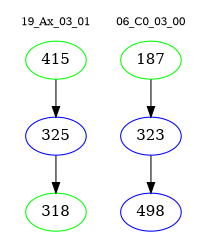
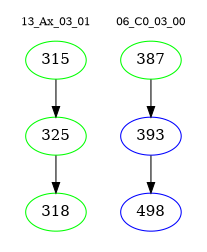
(56, 23) -> (56, 23)
(56, 60) -> (56, 60)
(151, 60) -> (151, 60)
(56, 136) -> (56, 136)
(151, 136) -> (151, 136)
